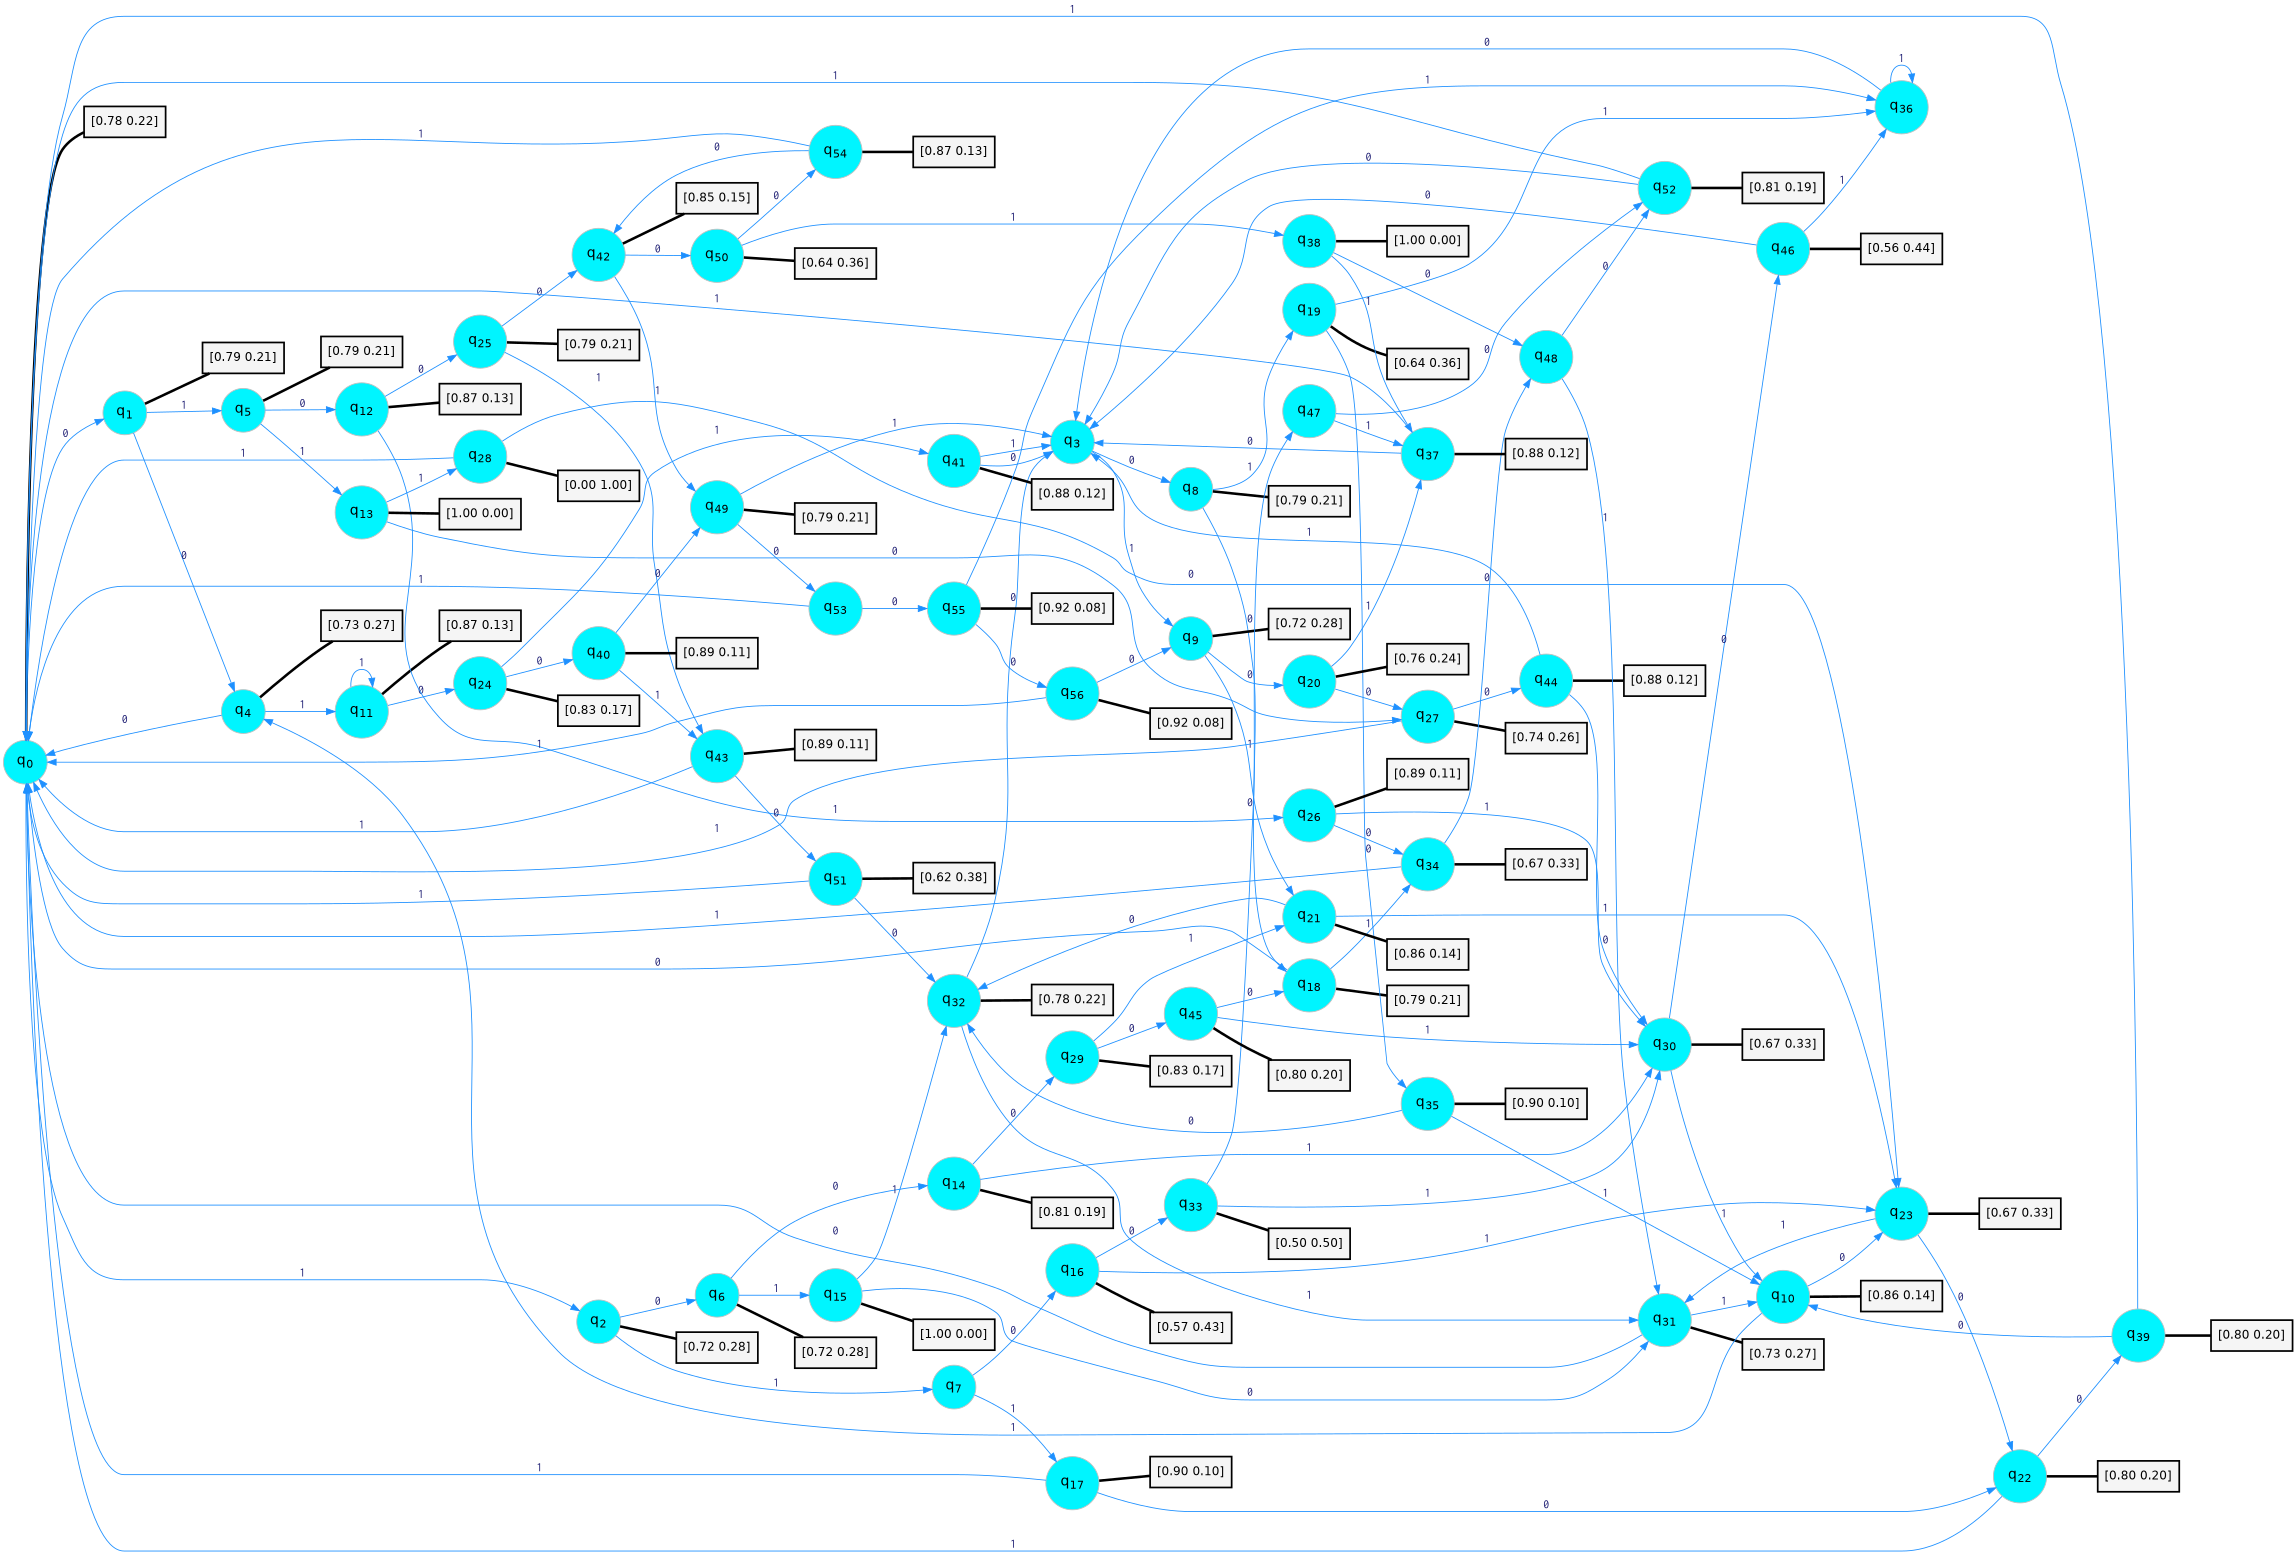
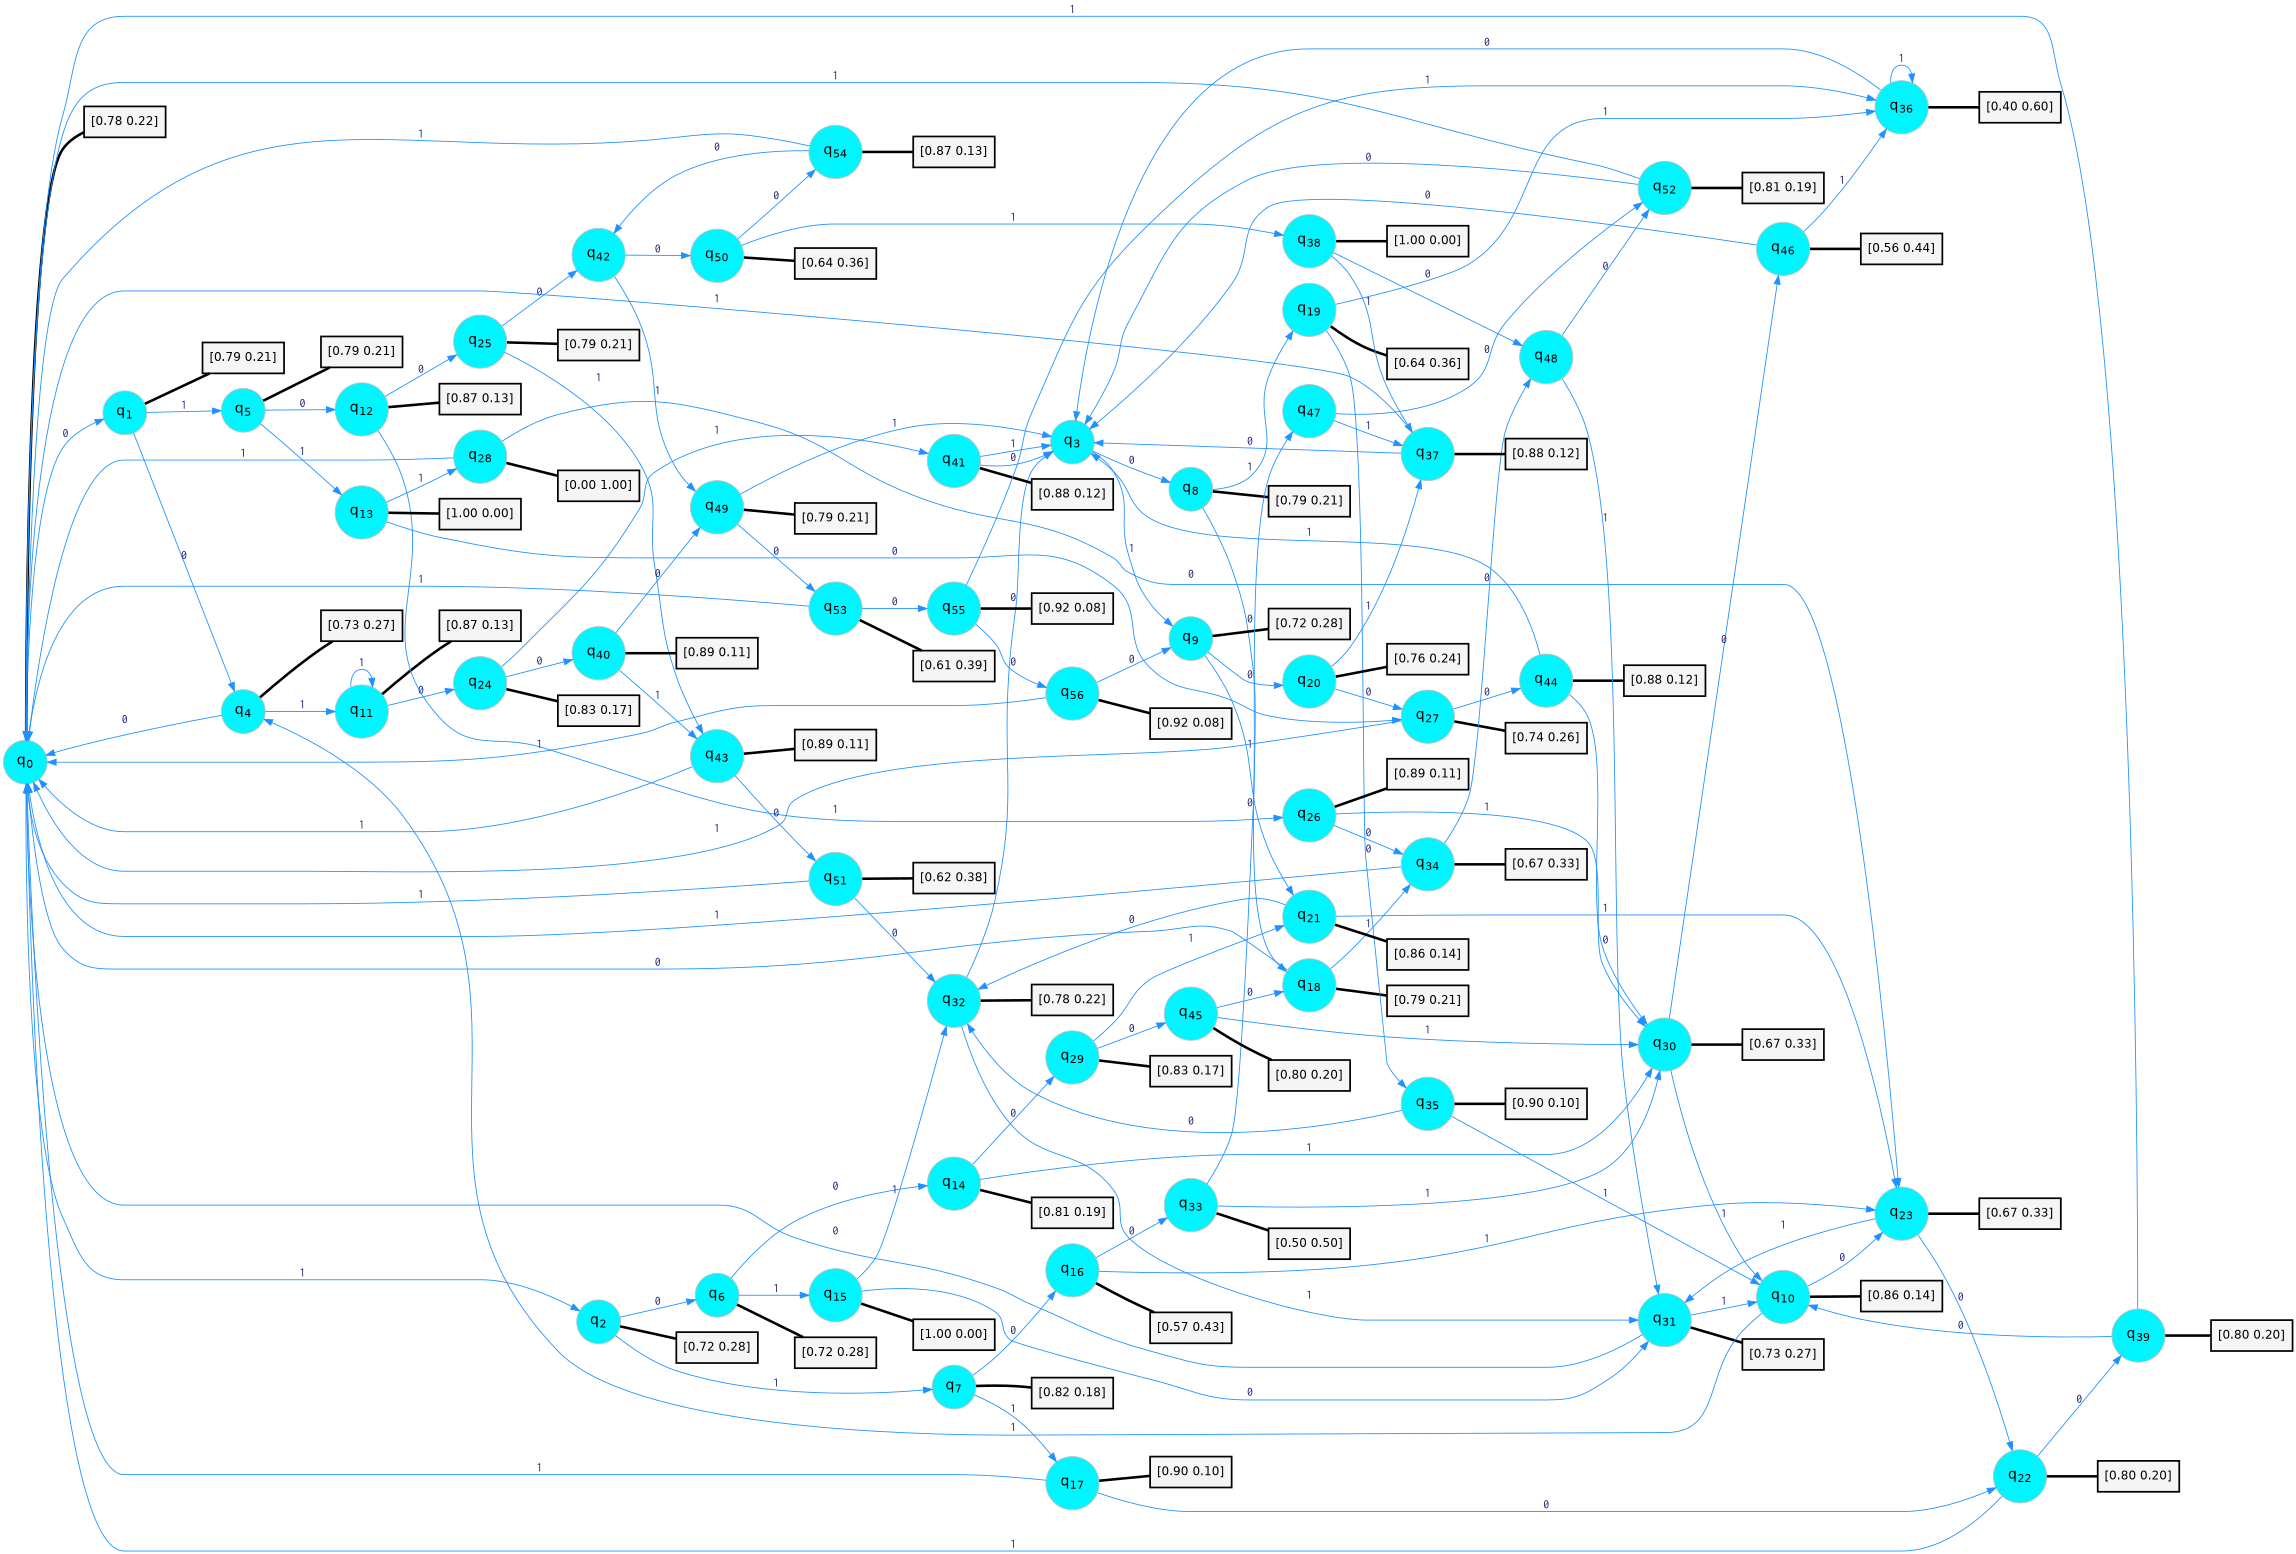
none -> (2020, 107)
(717, 198) -> none
none -> (954, 666)
none -> (1072, 1393)
